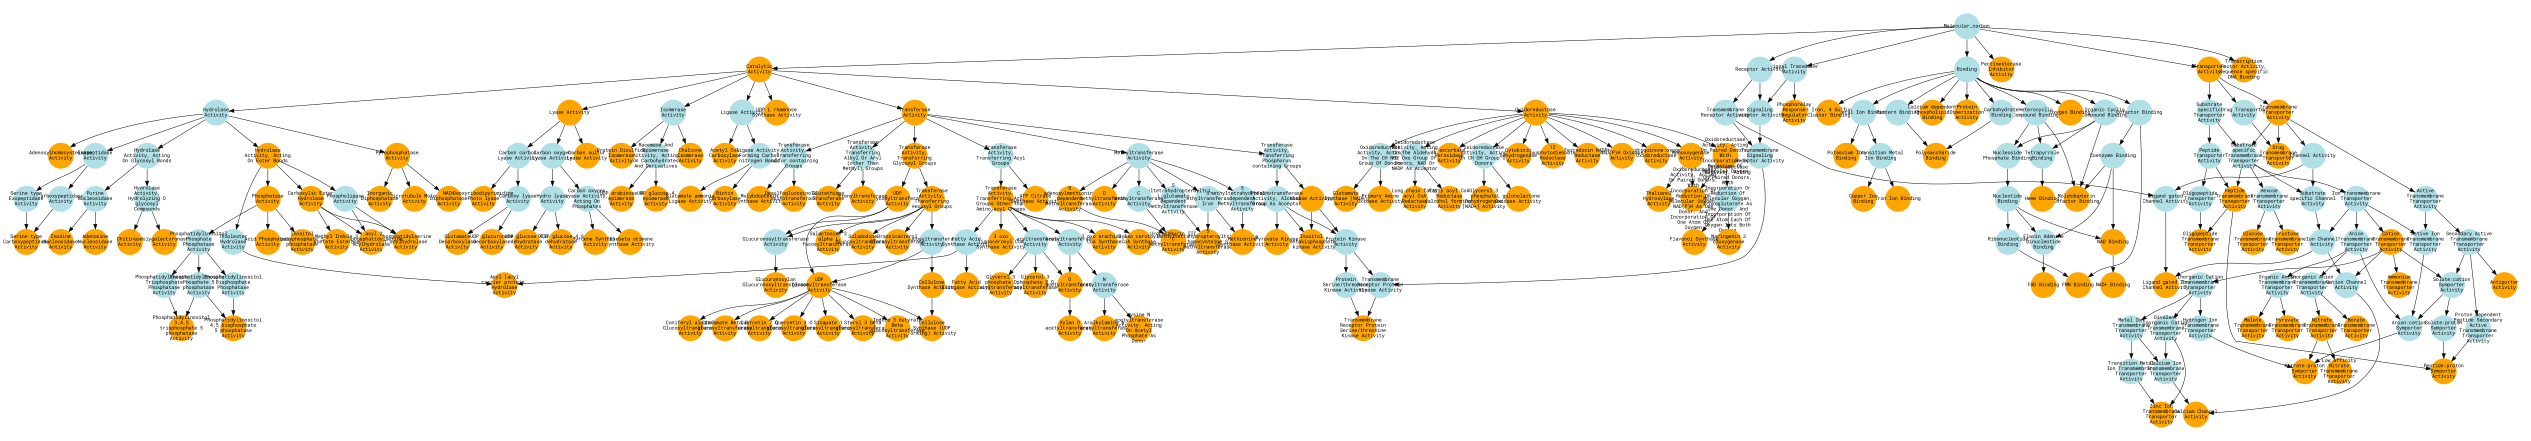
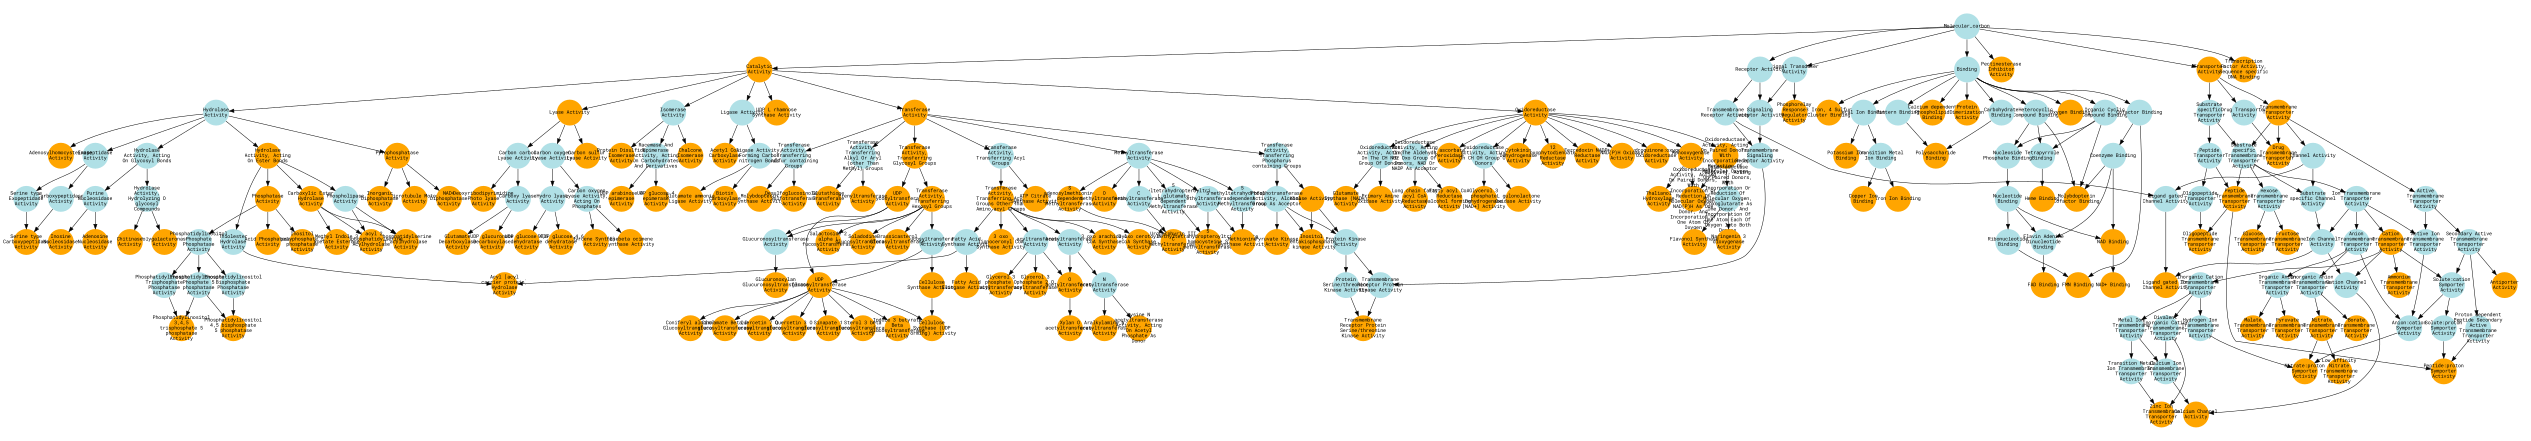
(1208, 199) -> (1208, 199)
